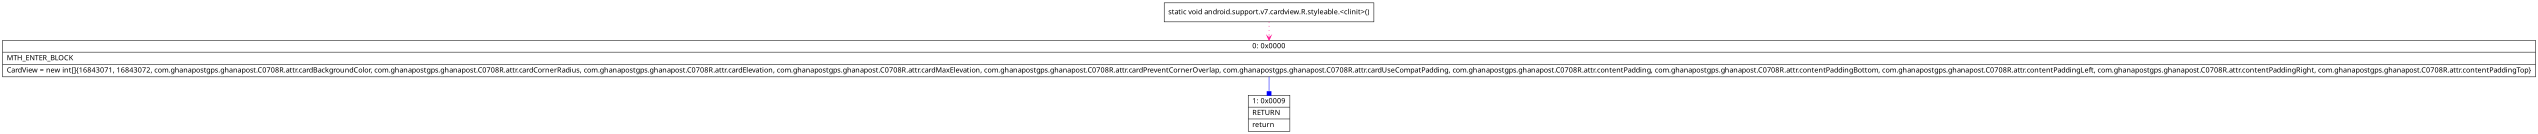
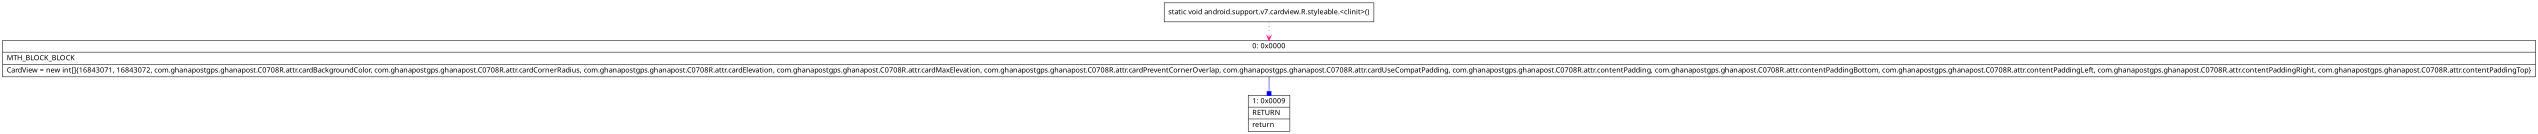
(40, 58) -> (41, 58)
